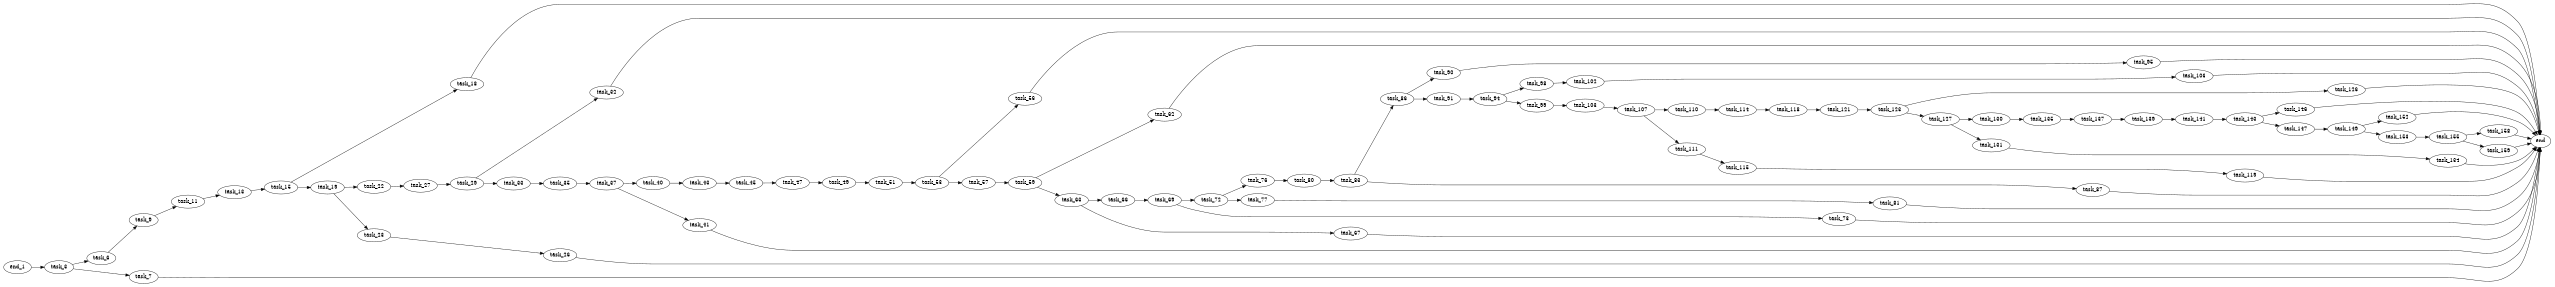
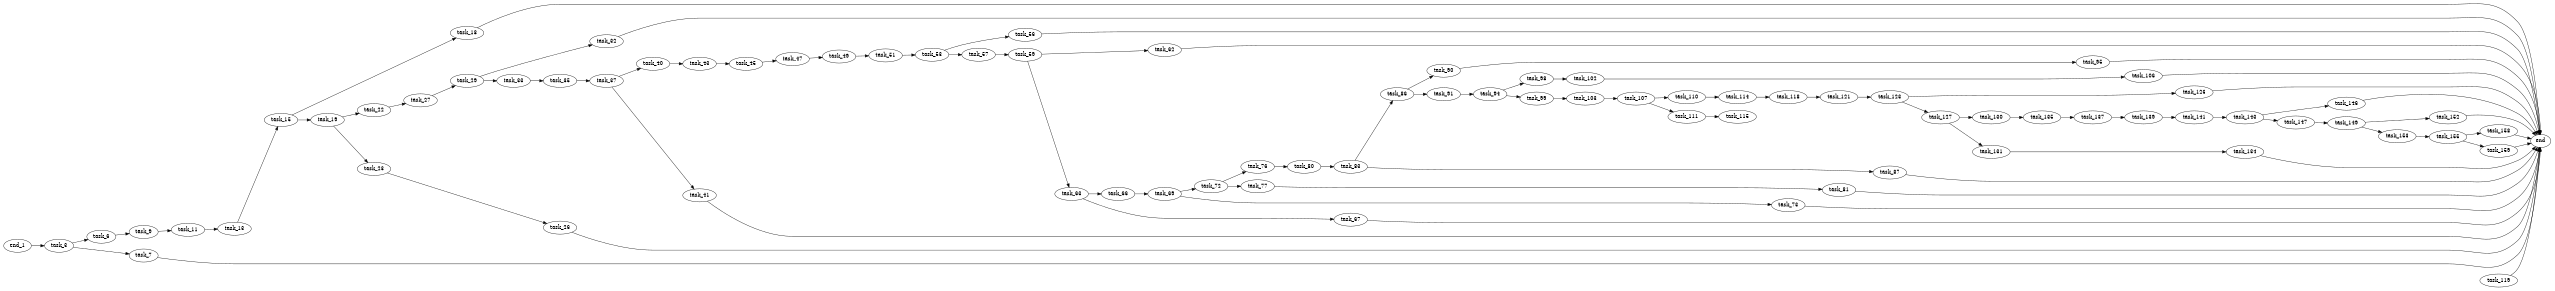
(1990, 169) -> none
